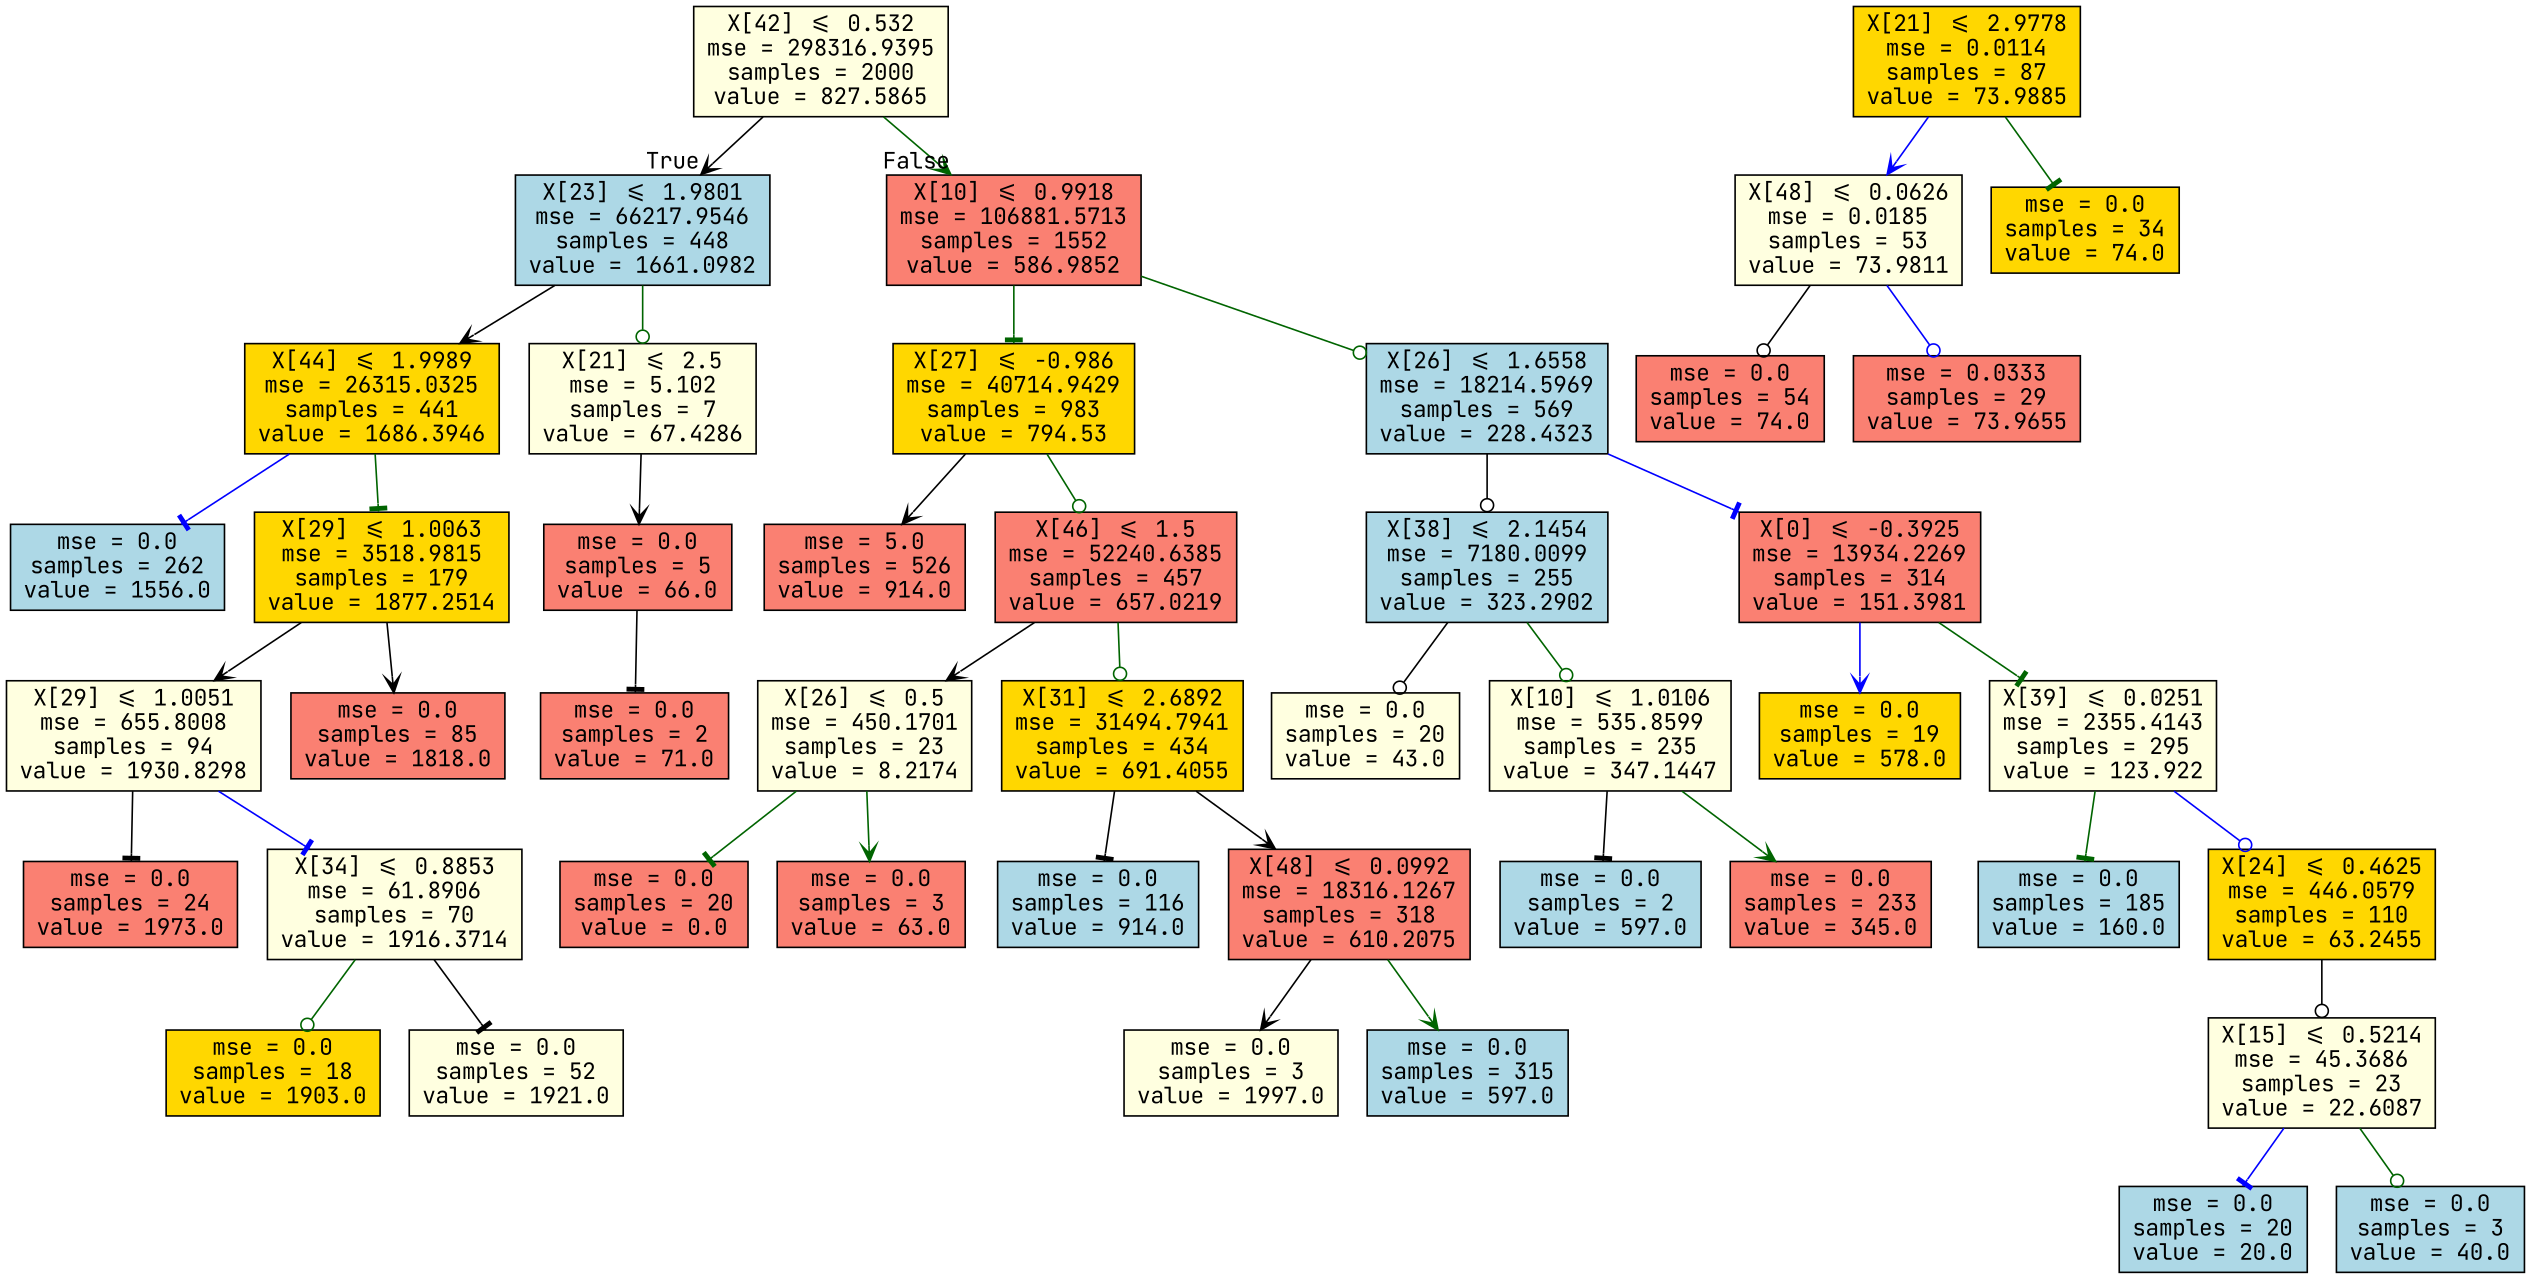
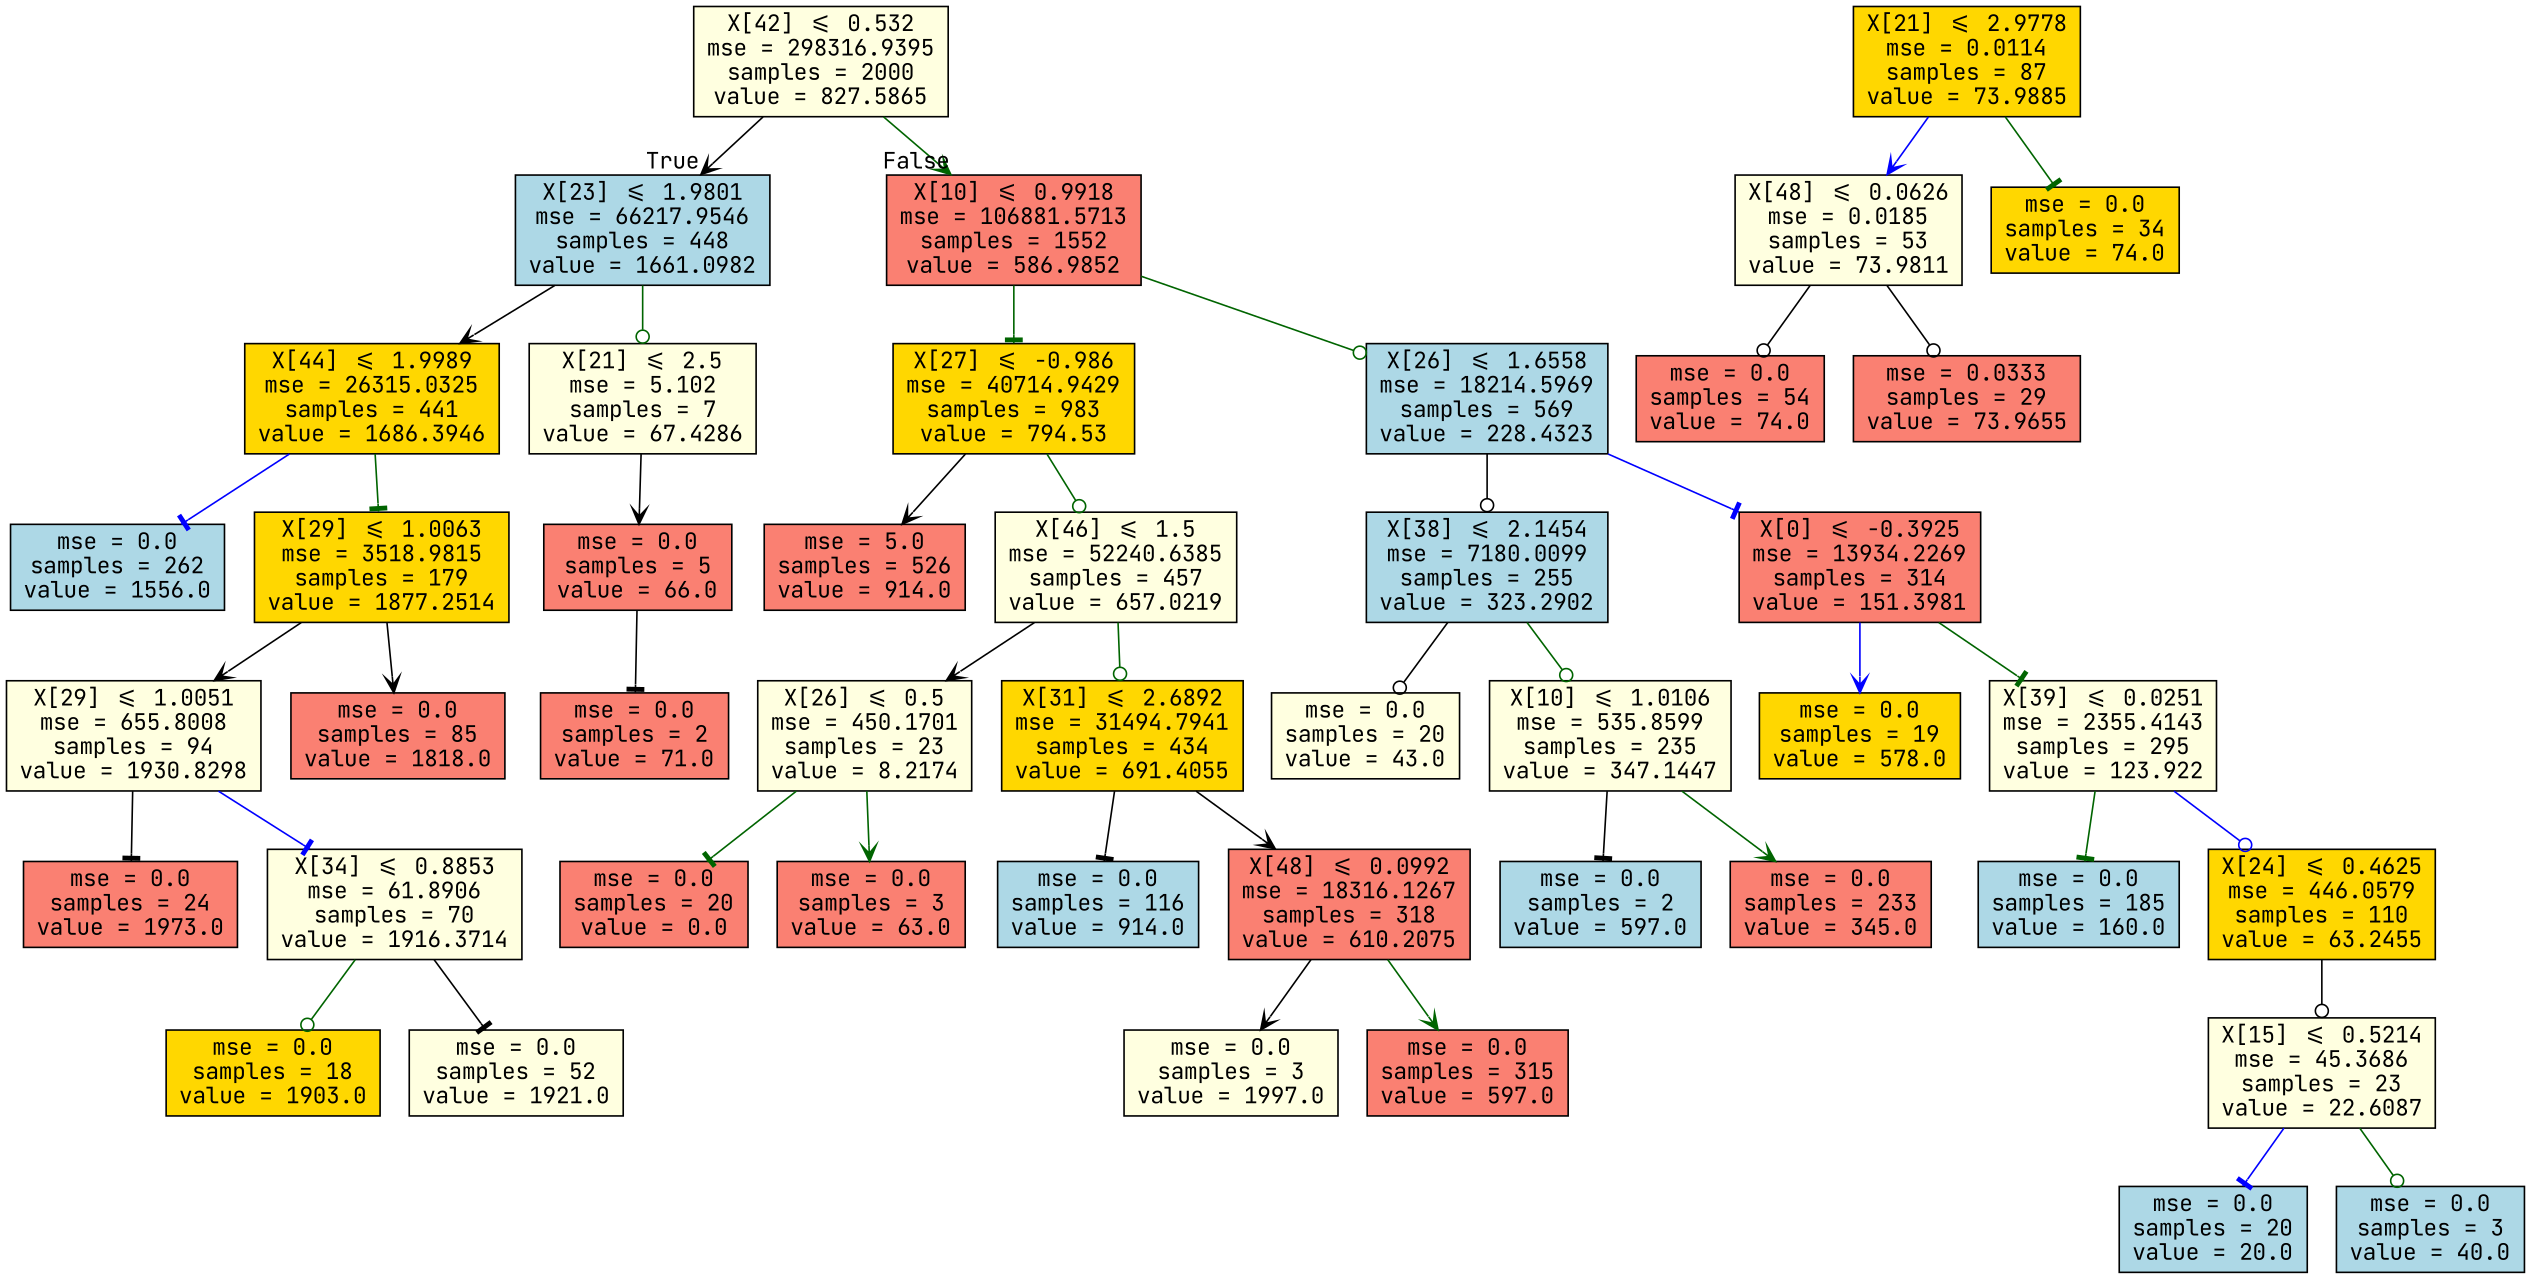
(1908, 315) -> (1908, 315)
(1116, 567) -> (1116, 567)
(1468, 1073) -> (1468, 1073)
